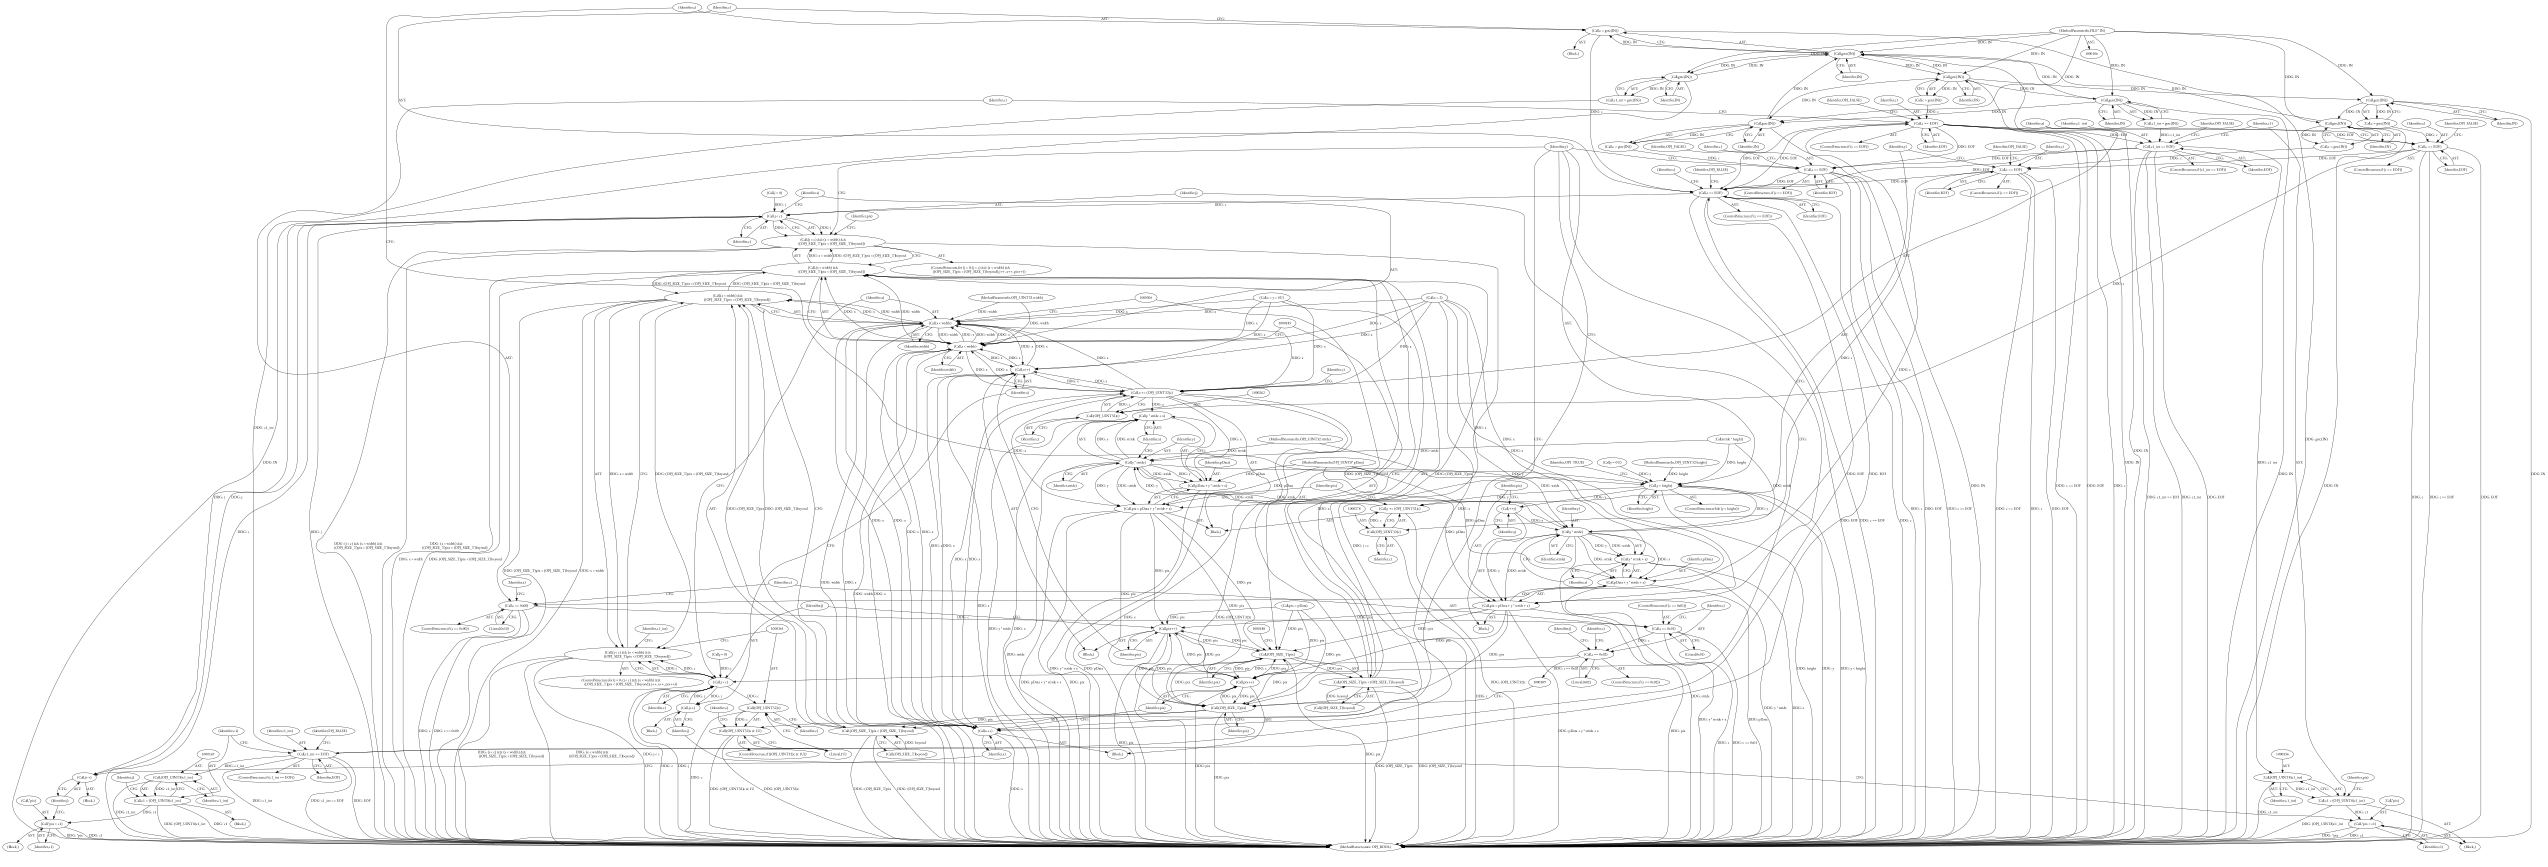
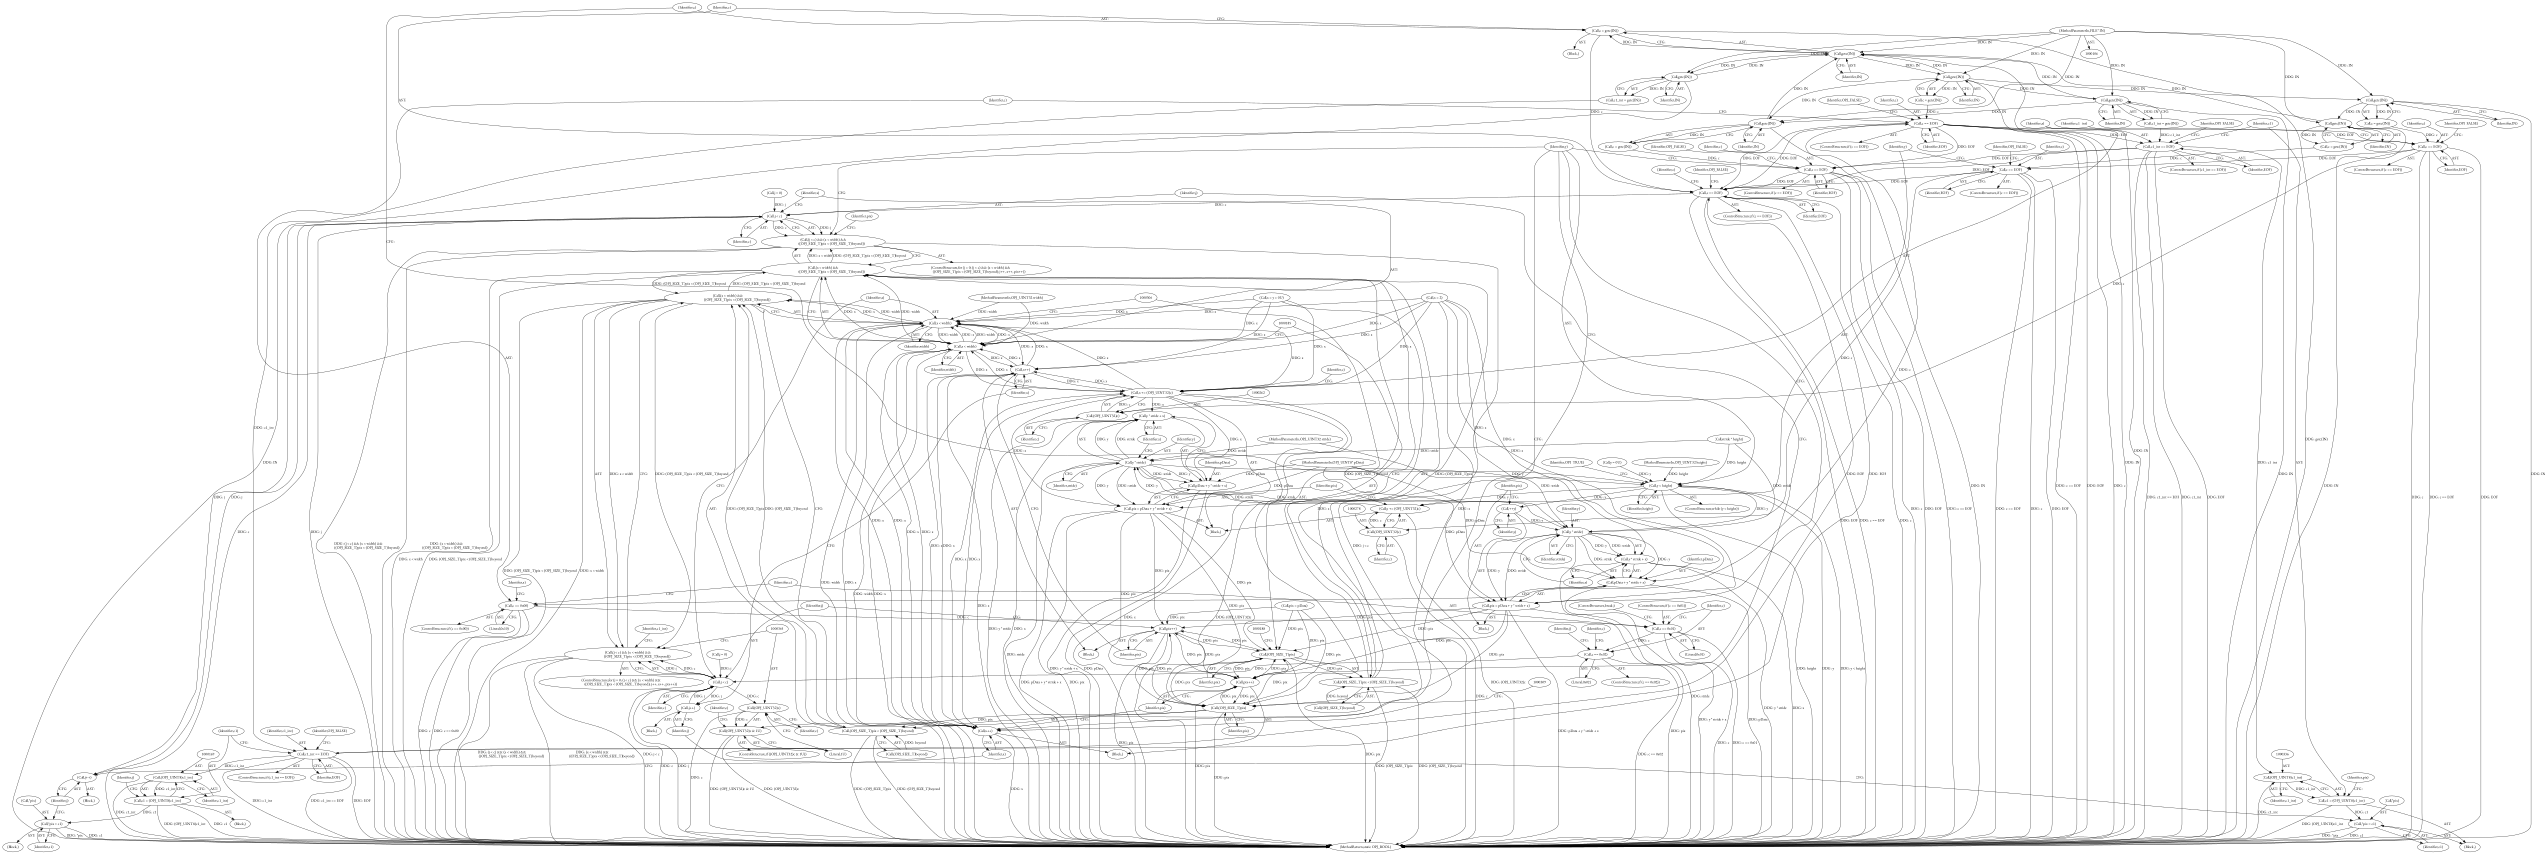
none -> (1596, 606)
(1560, 663) -> (1635, 829)
